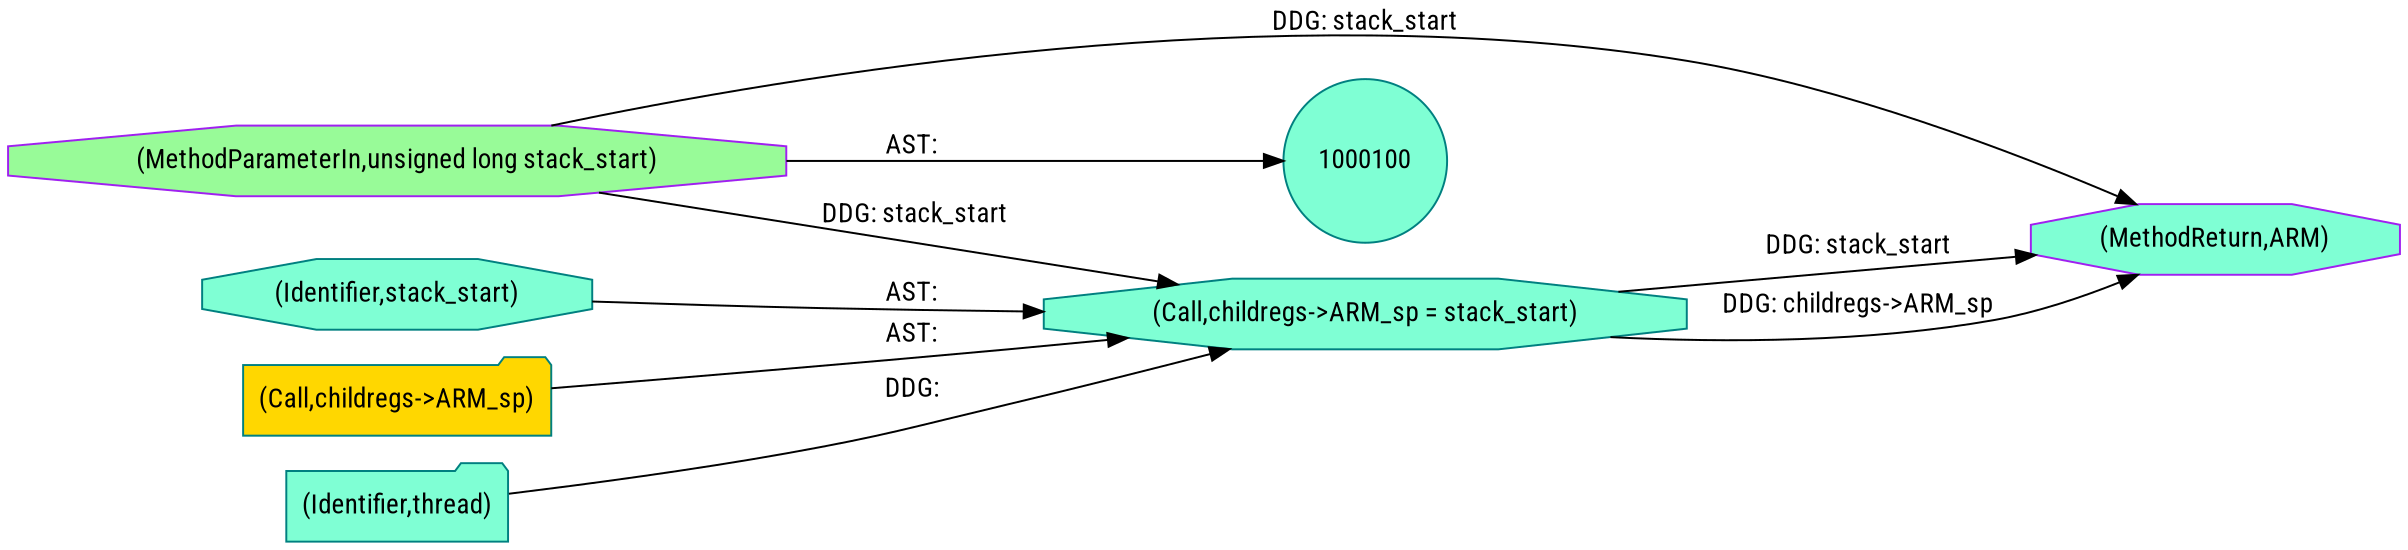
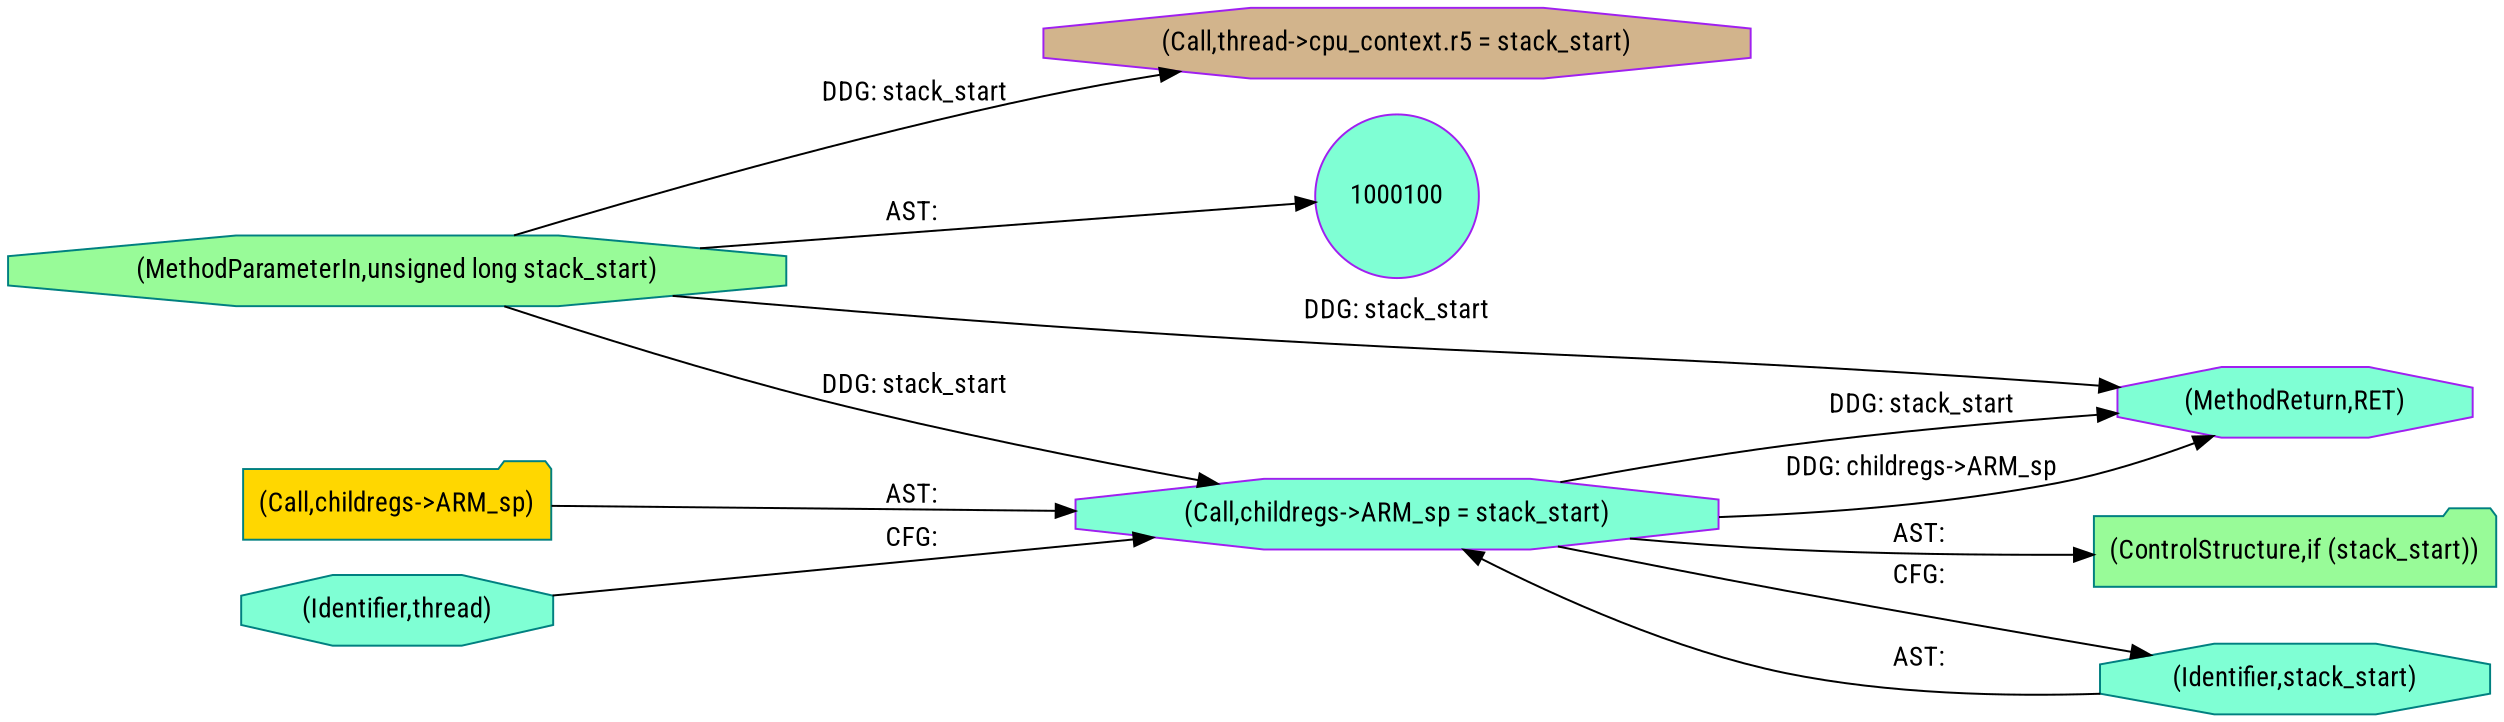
none -> (1397, 43)
(397, 161) -> (397, 271)
(1365, 161) -> (1397, 196)
(2215, 239) -> (2295, 402)
(1365, 314) -> (1397, 514)
(915, 390) -> (915, 539)
(397, 506) -> (397, 610)
none -> (2295, 551)
none -> (1844, 601)
